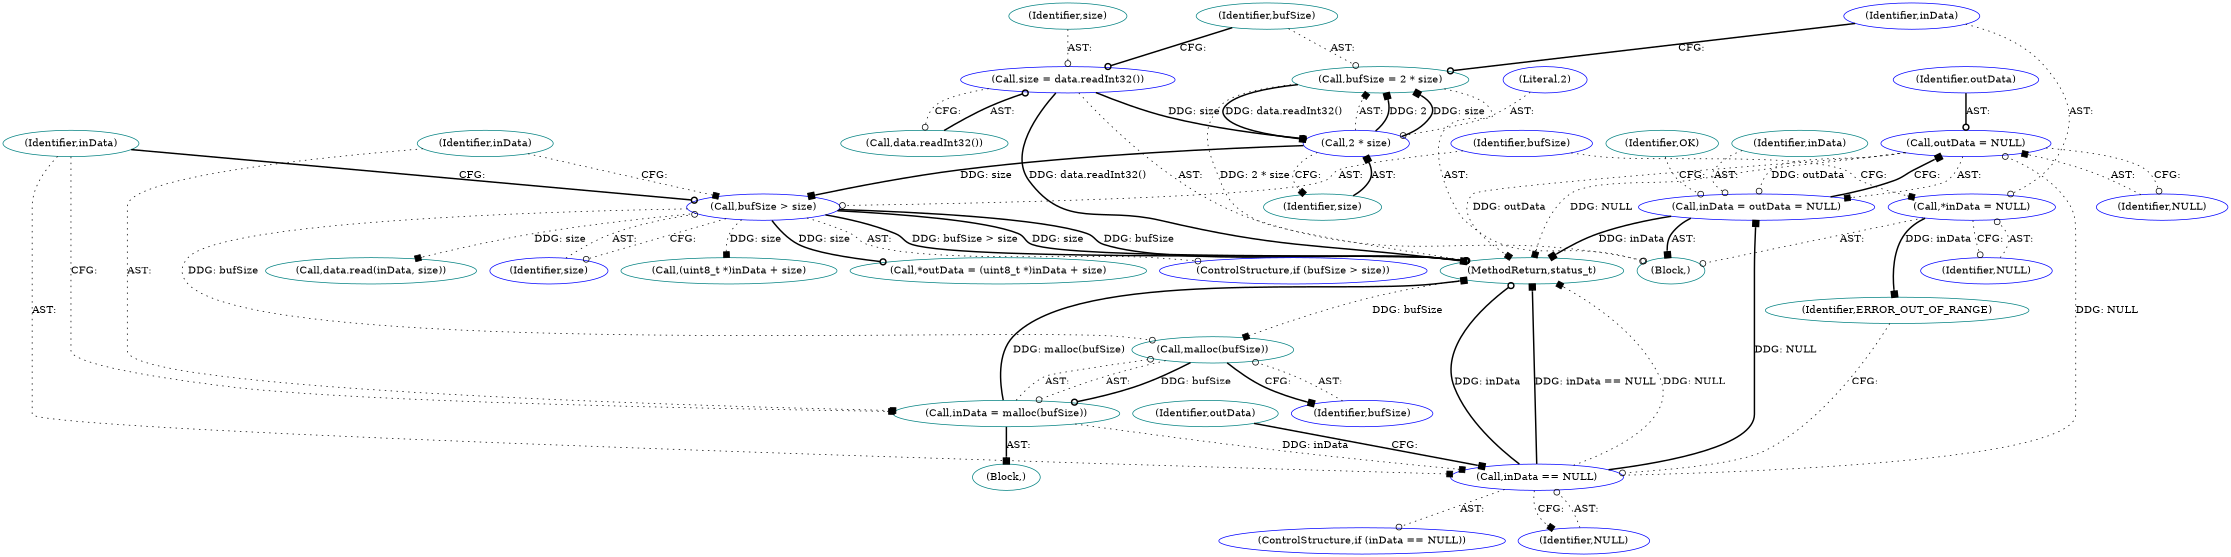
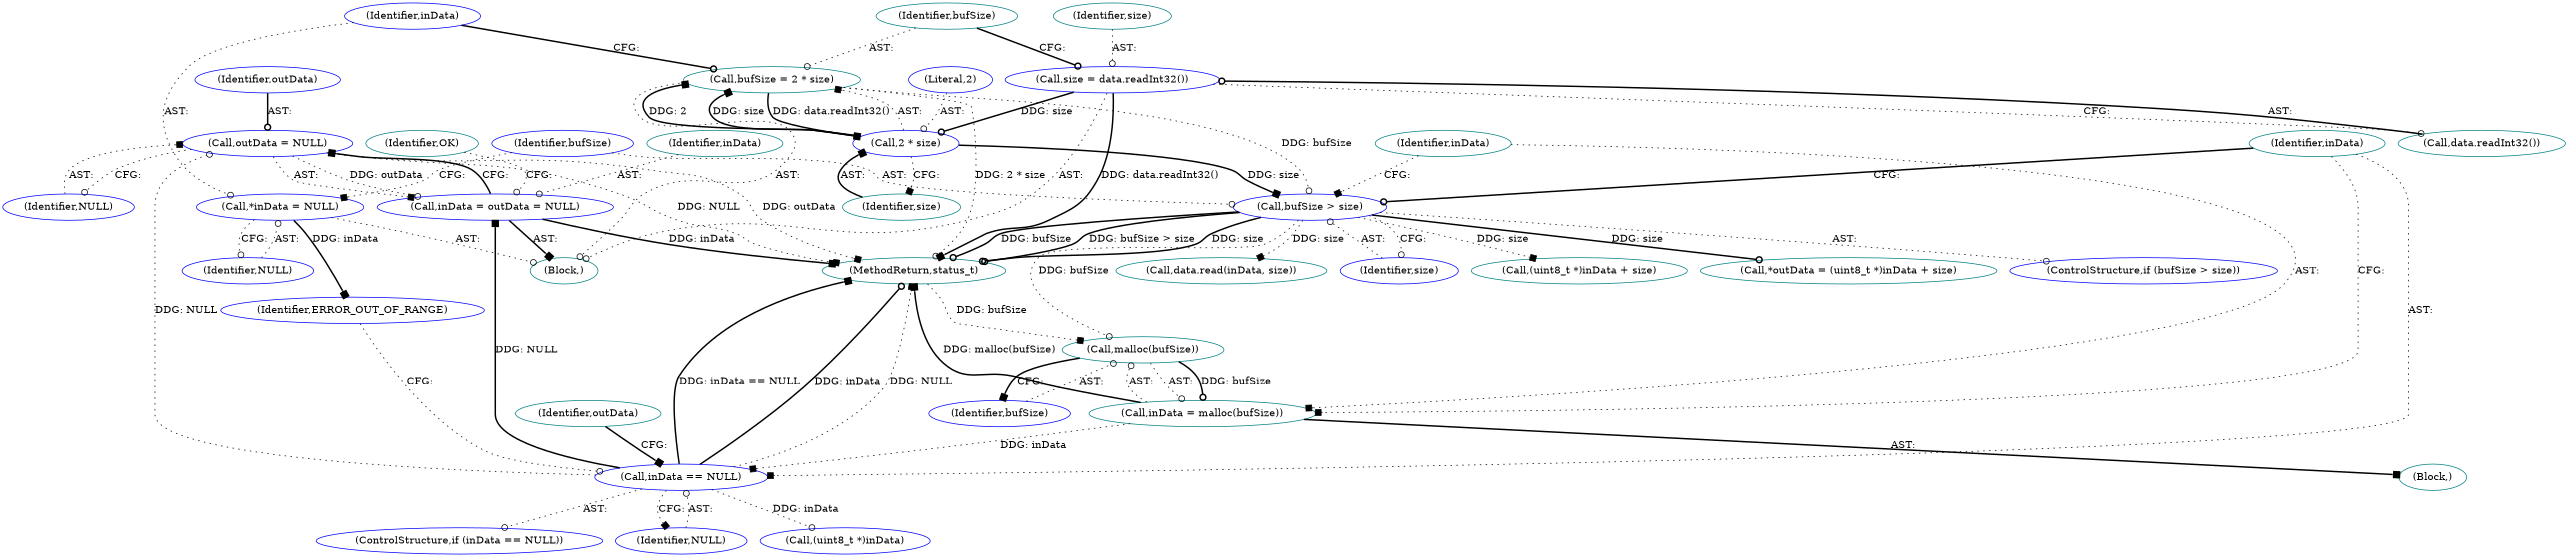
none -> (1087, 108)
(1897, 310) -> (353, 310)
none -> (845, 541)
